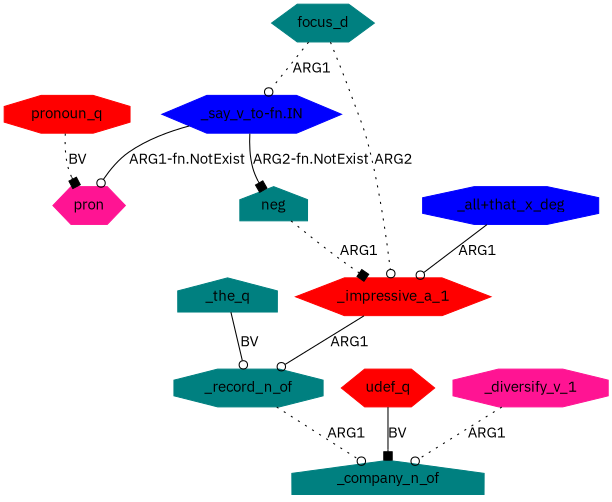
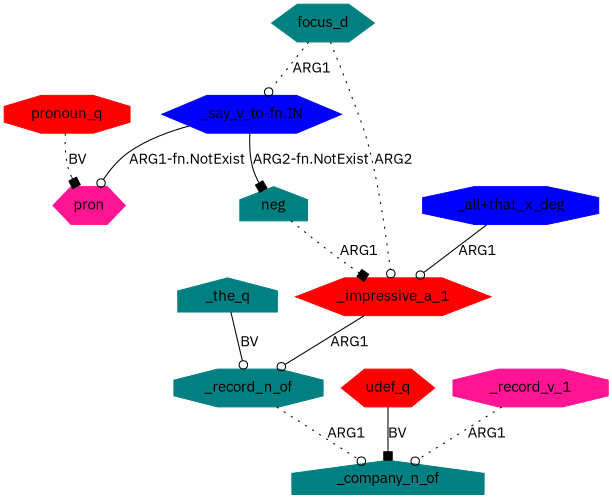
(531, 388) -> (531, 388)
